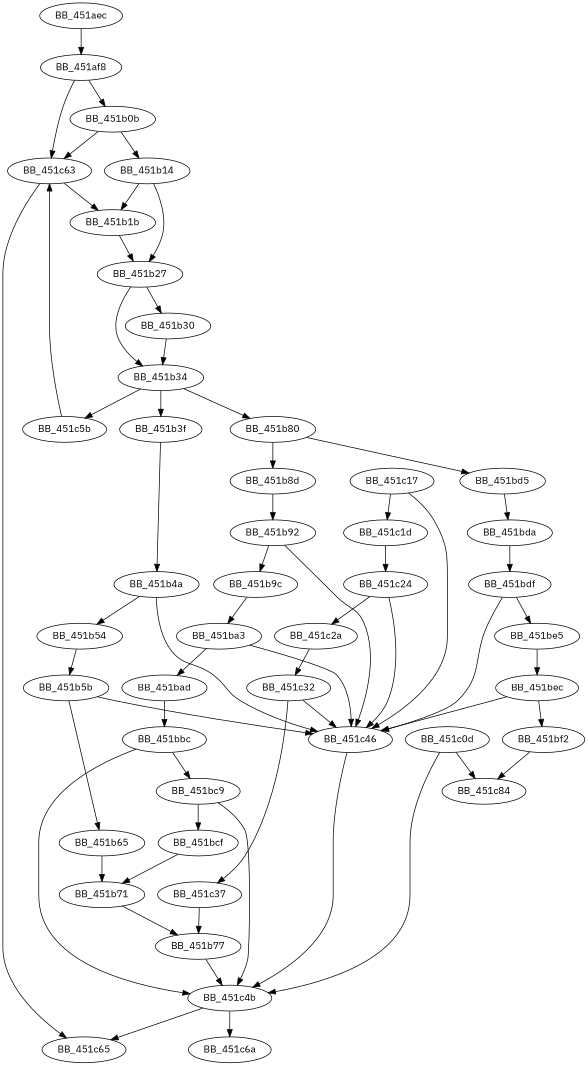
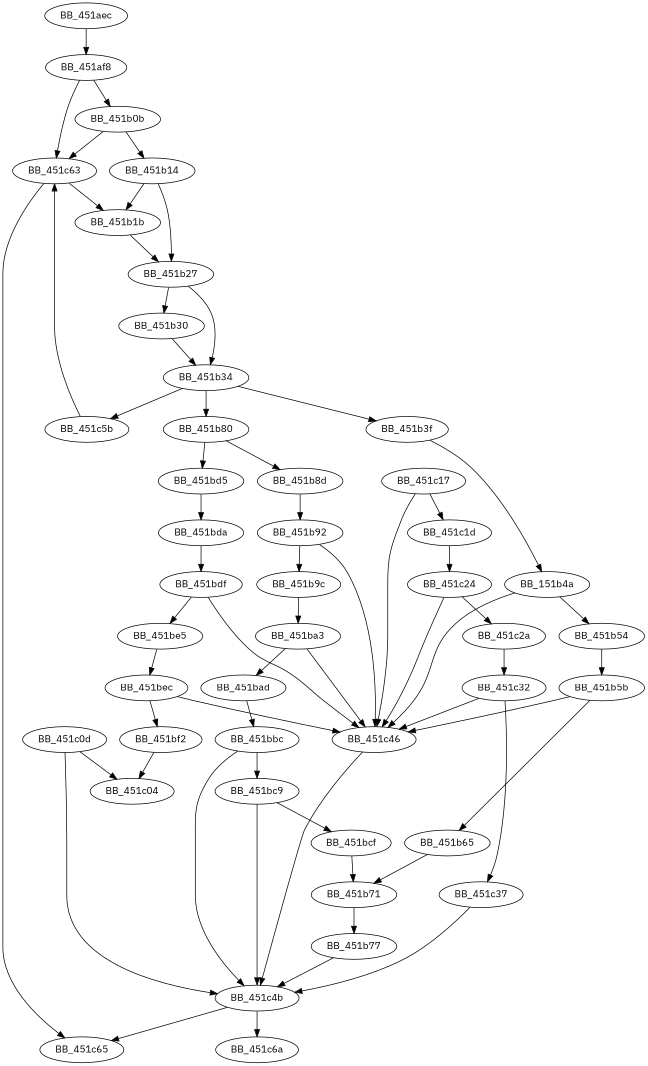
(157, 584) -> (547, 584)
(484, 791) -> (132, 791)
(199, 917) -> (394, 964)
